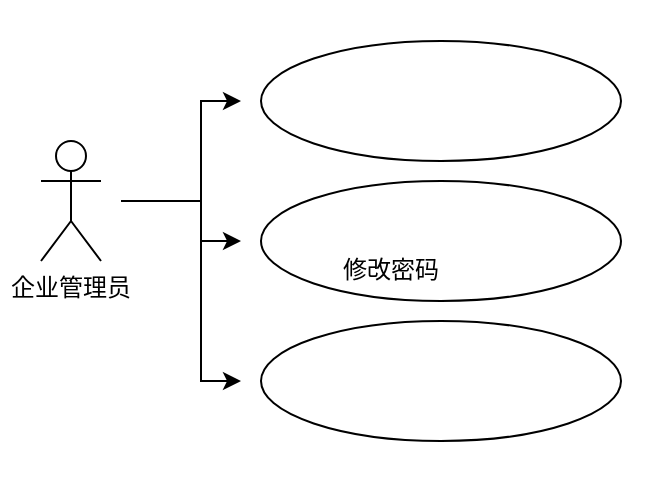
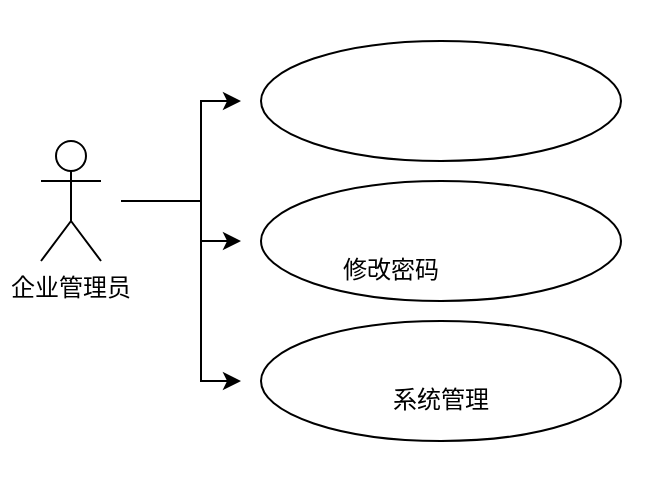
none -> (441, 401)
